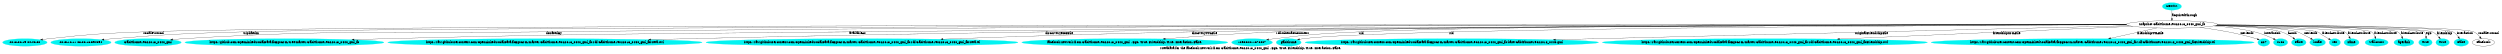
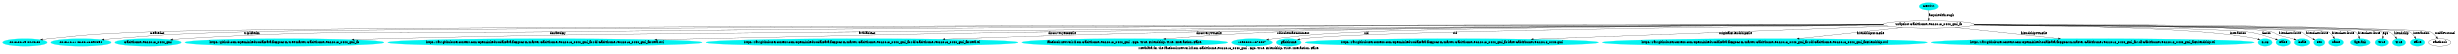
(154, 33) -> (157, 33)
(2311, 33) -> (2290, 33)
(2264, 42) -> none
(2377, 42) -> none
